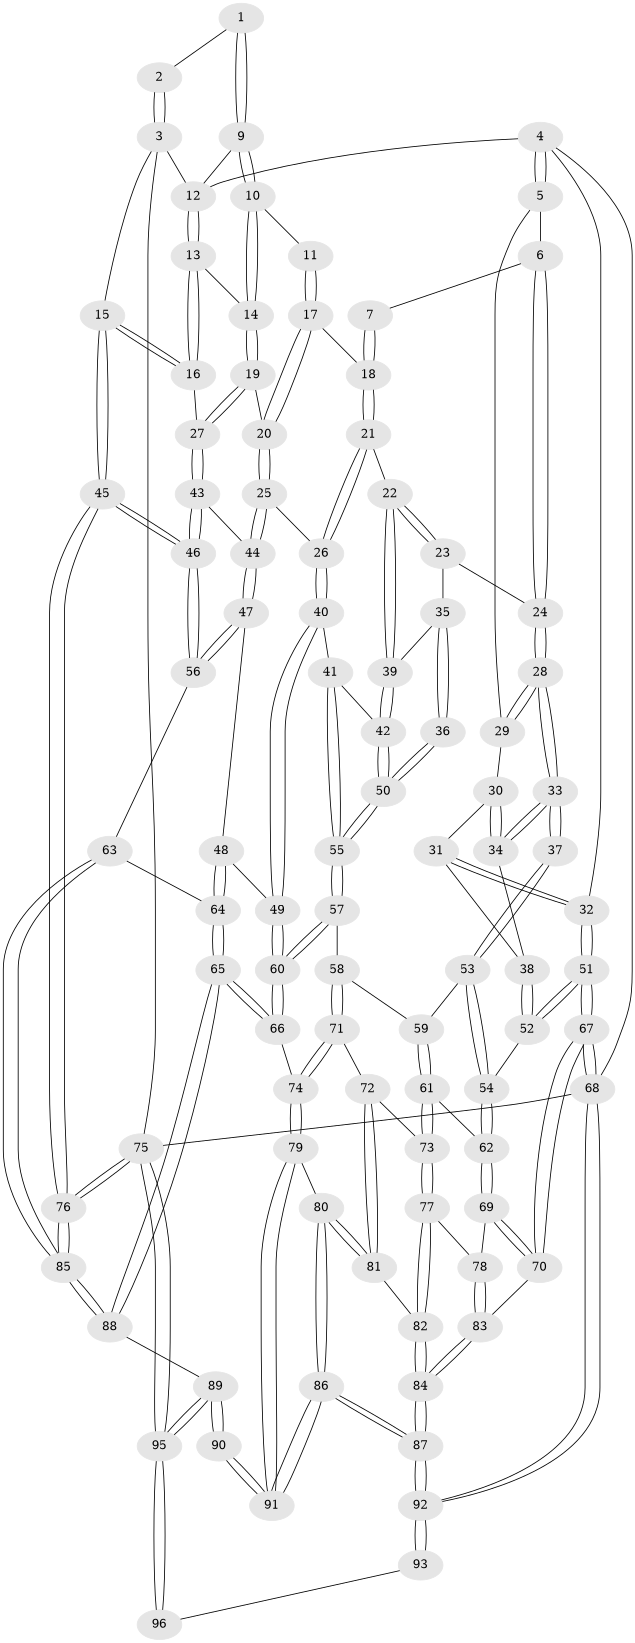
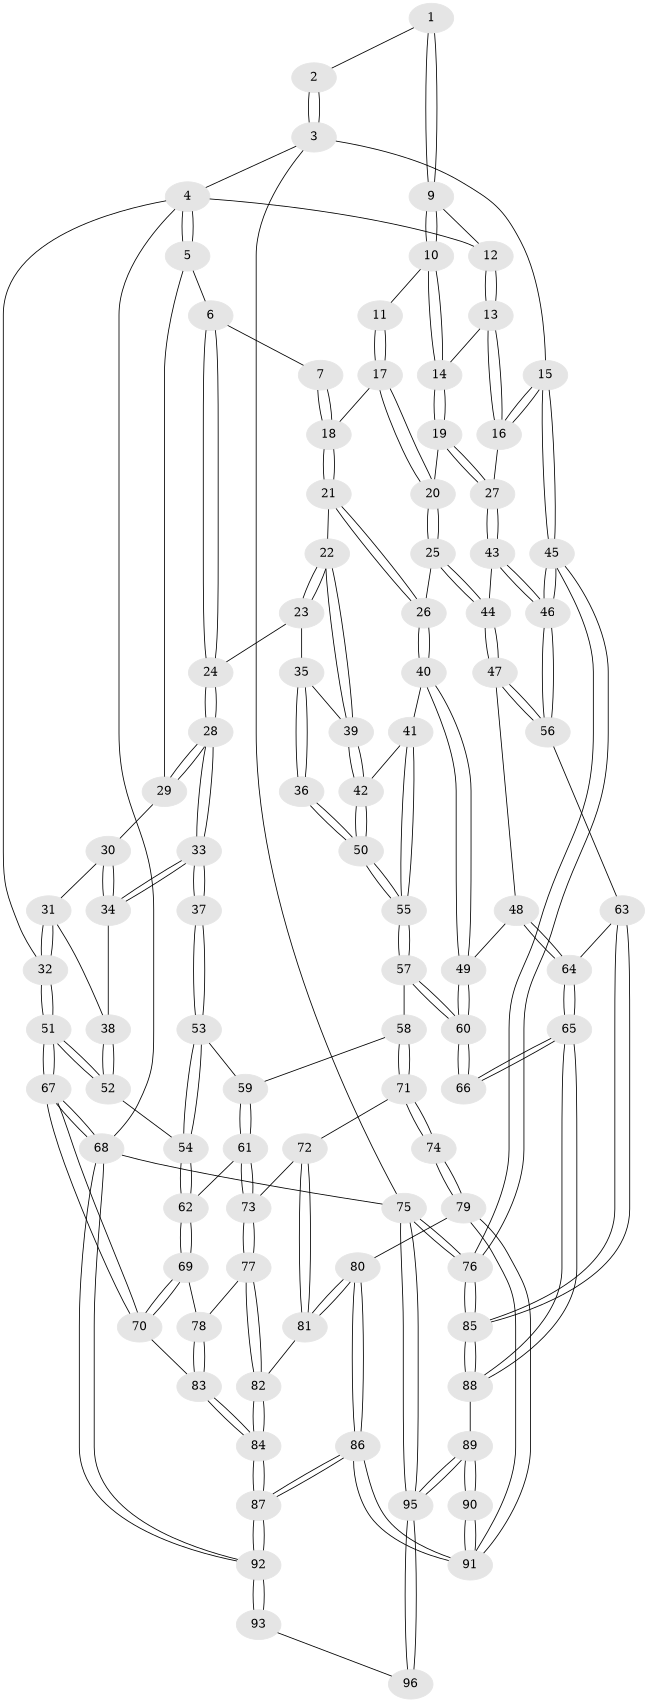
(176, 167) -> (251, 167)
(287, 1059) -> none
